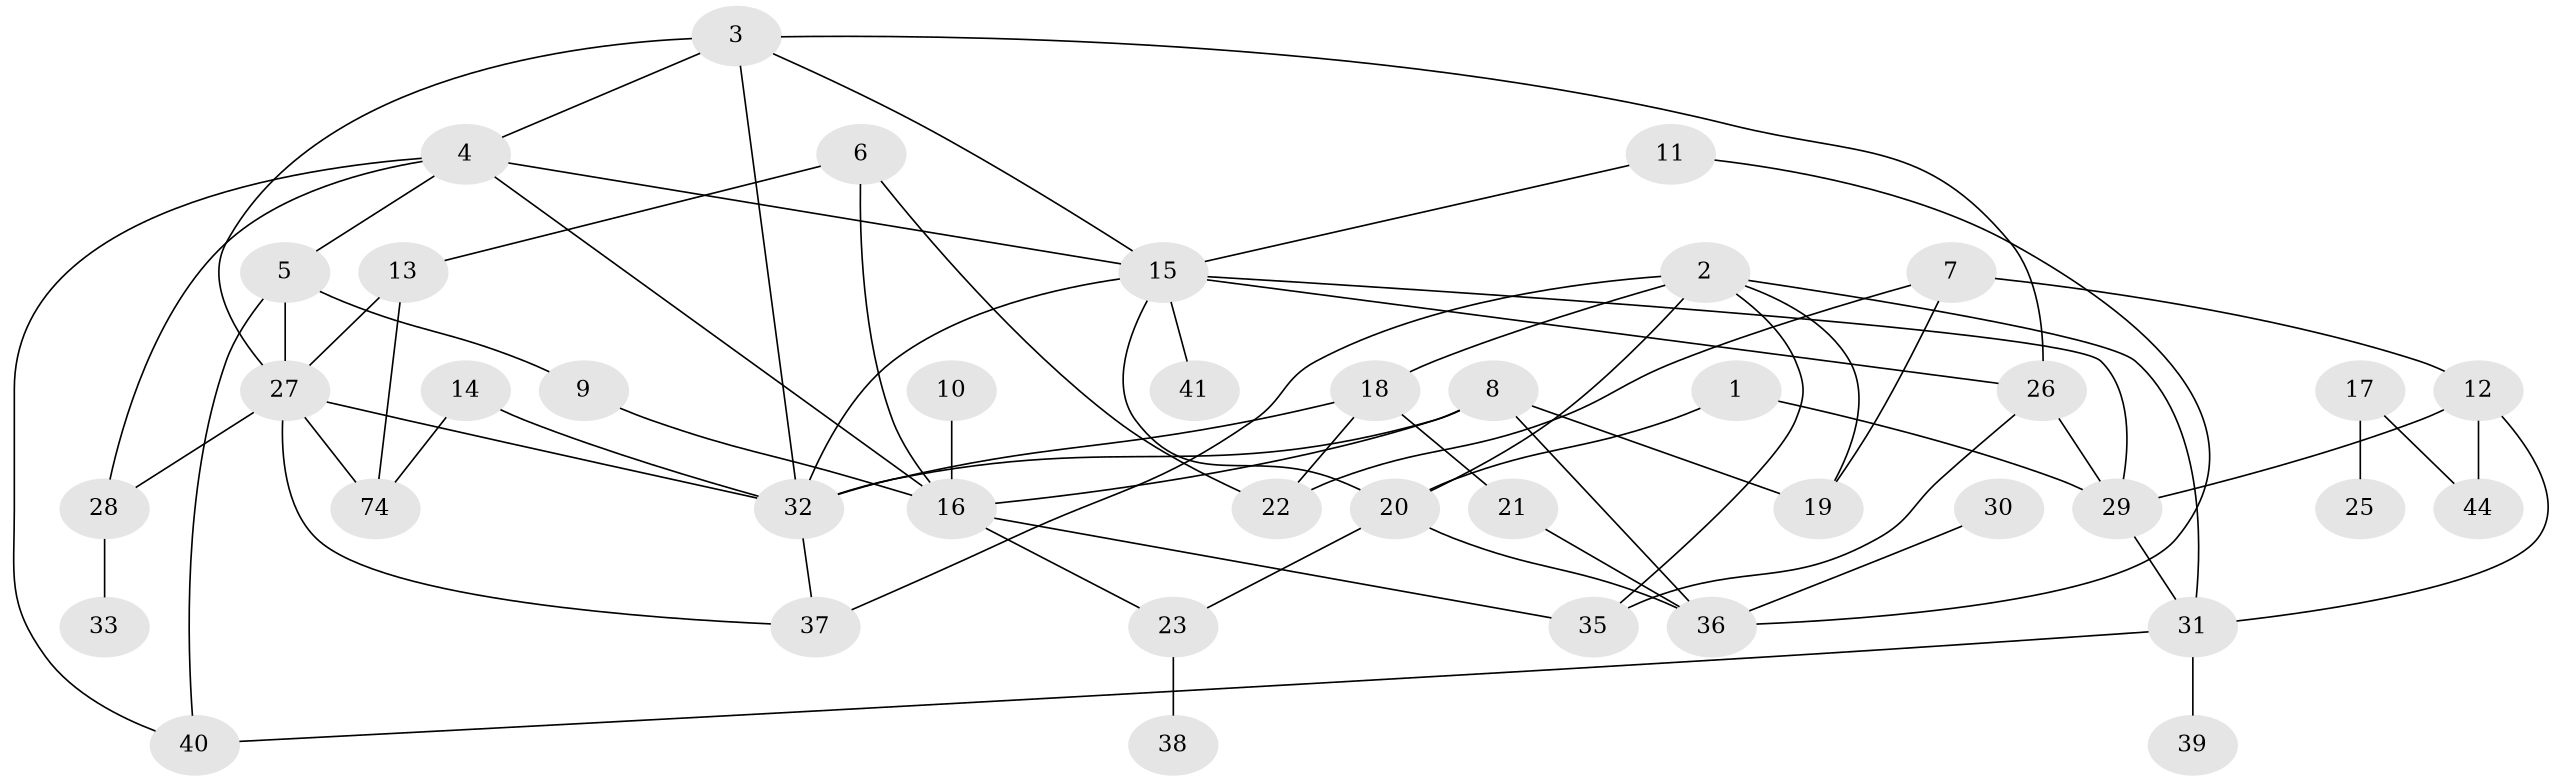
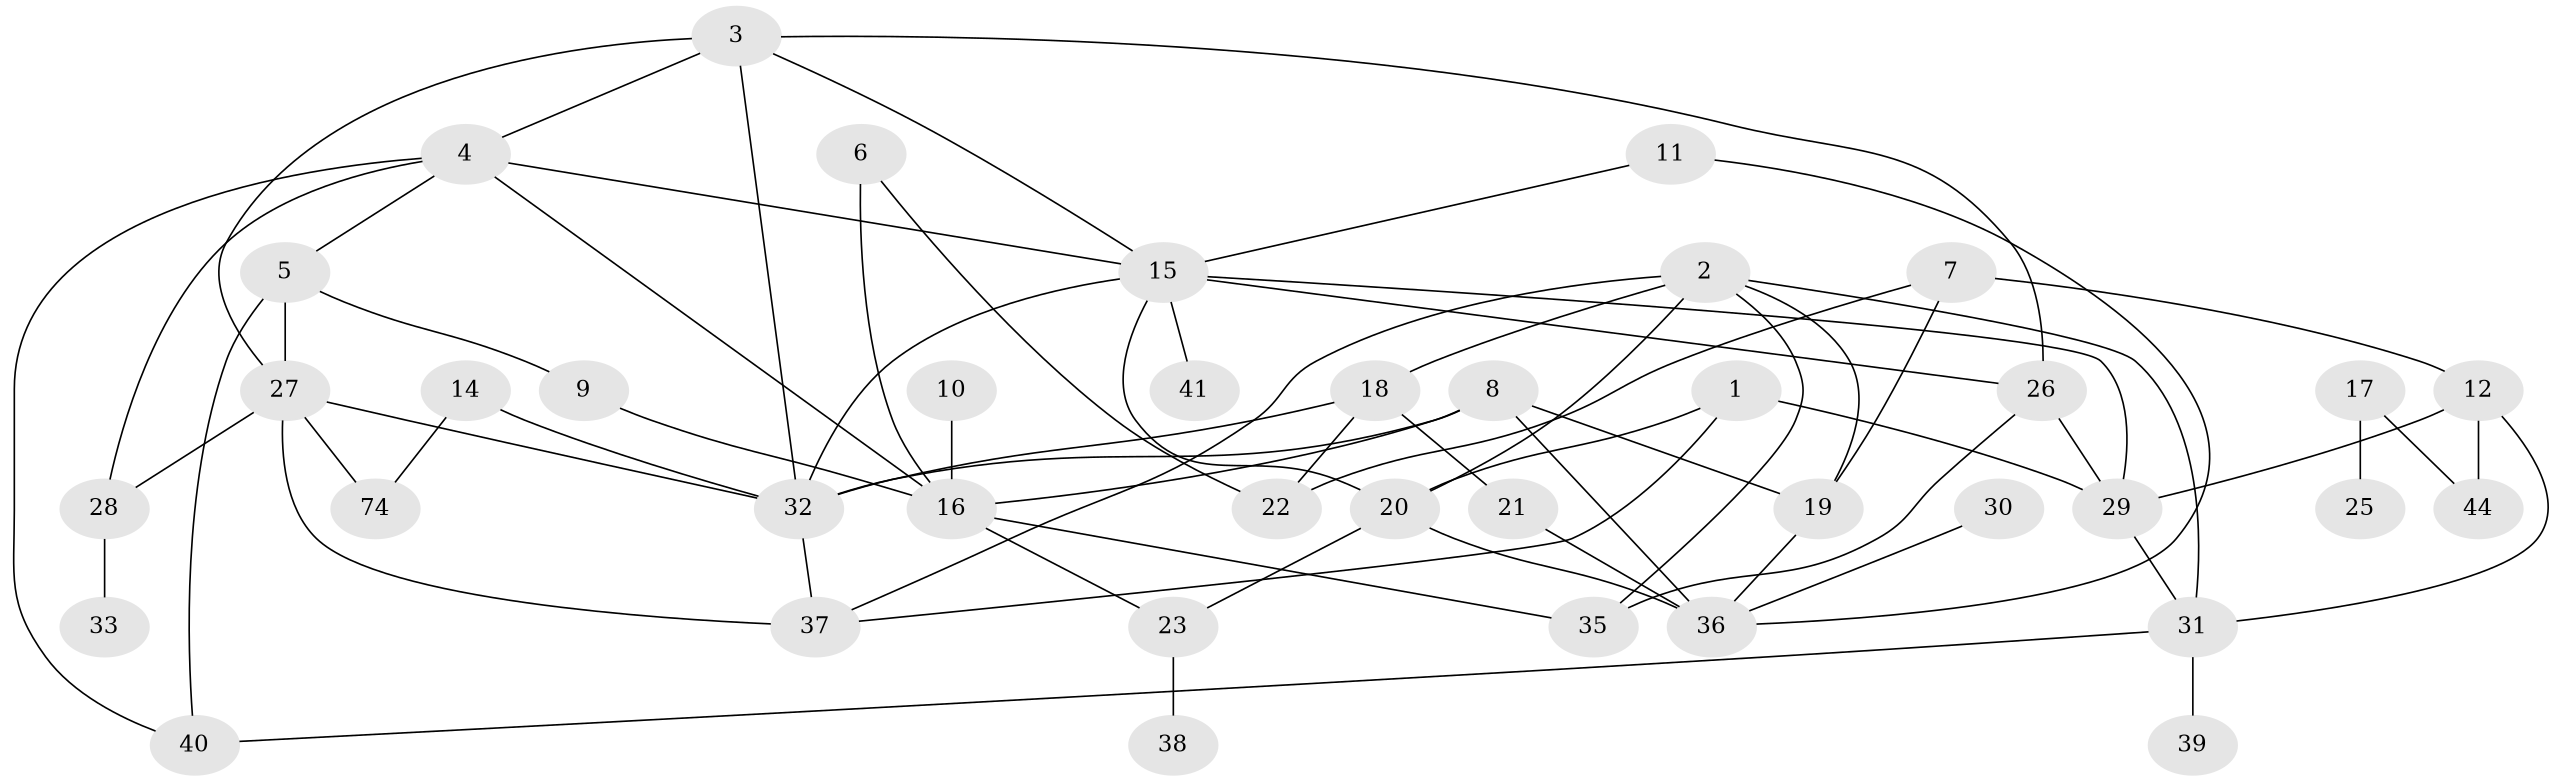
(403, 273) -> none
none -> (1770, 563)
none -> (1356, 569)
